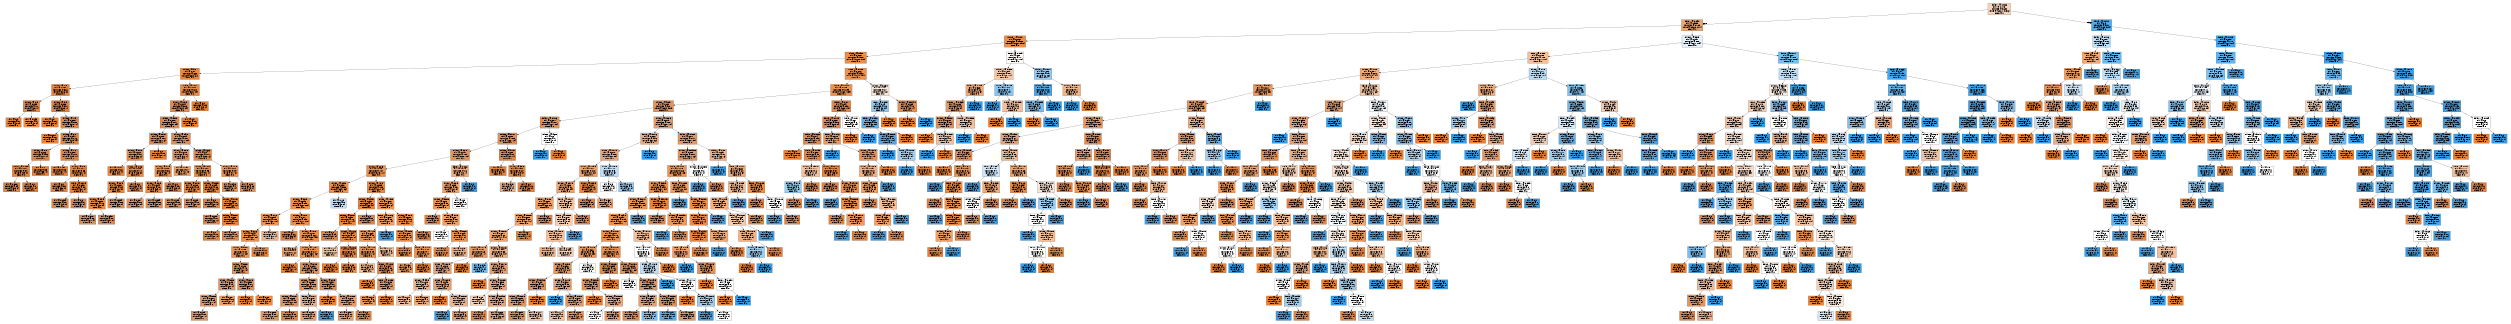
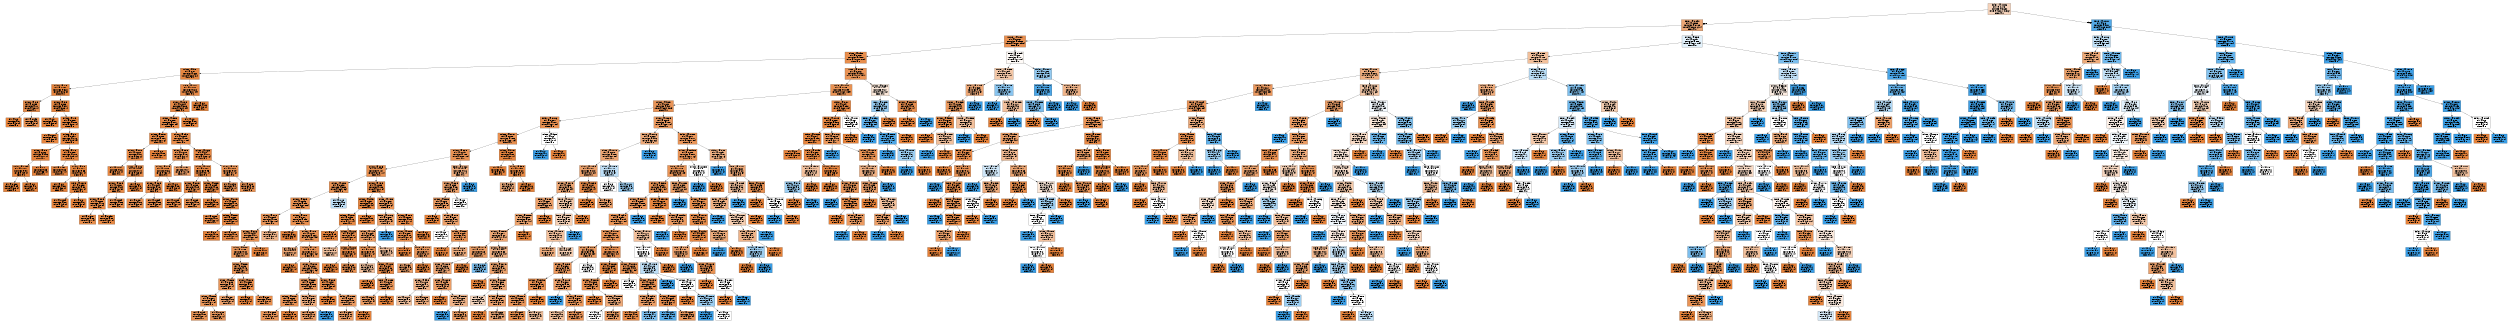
none -> (218, 316)
